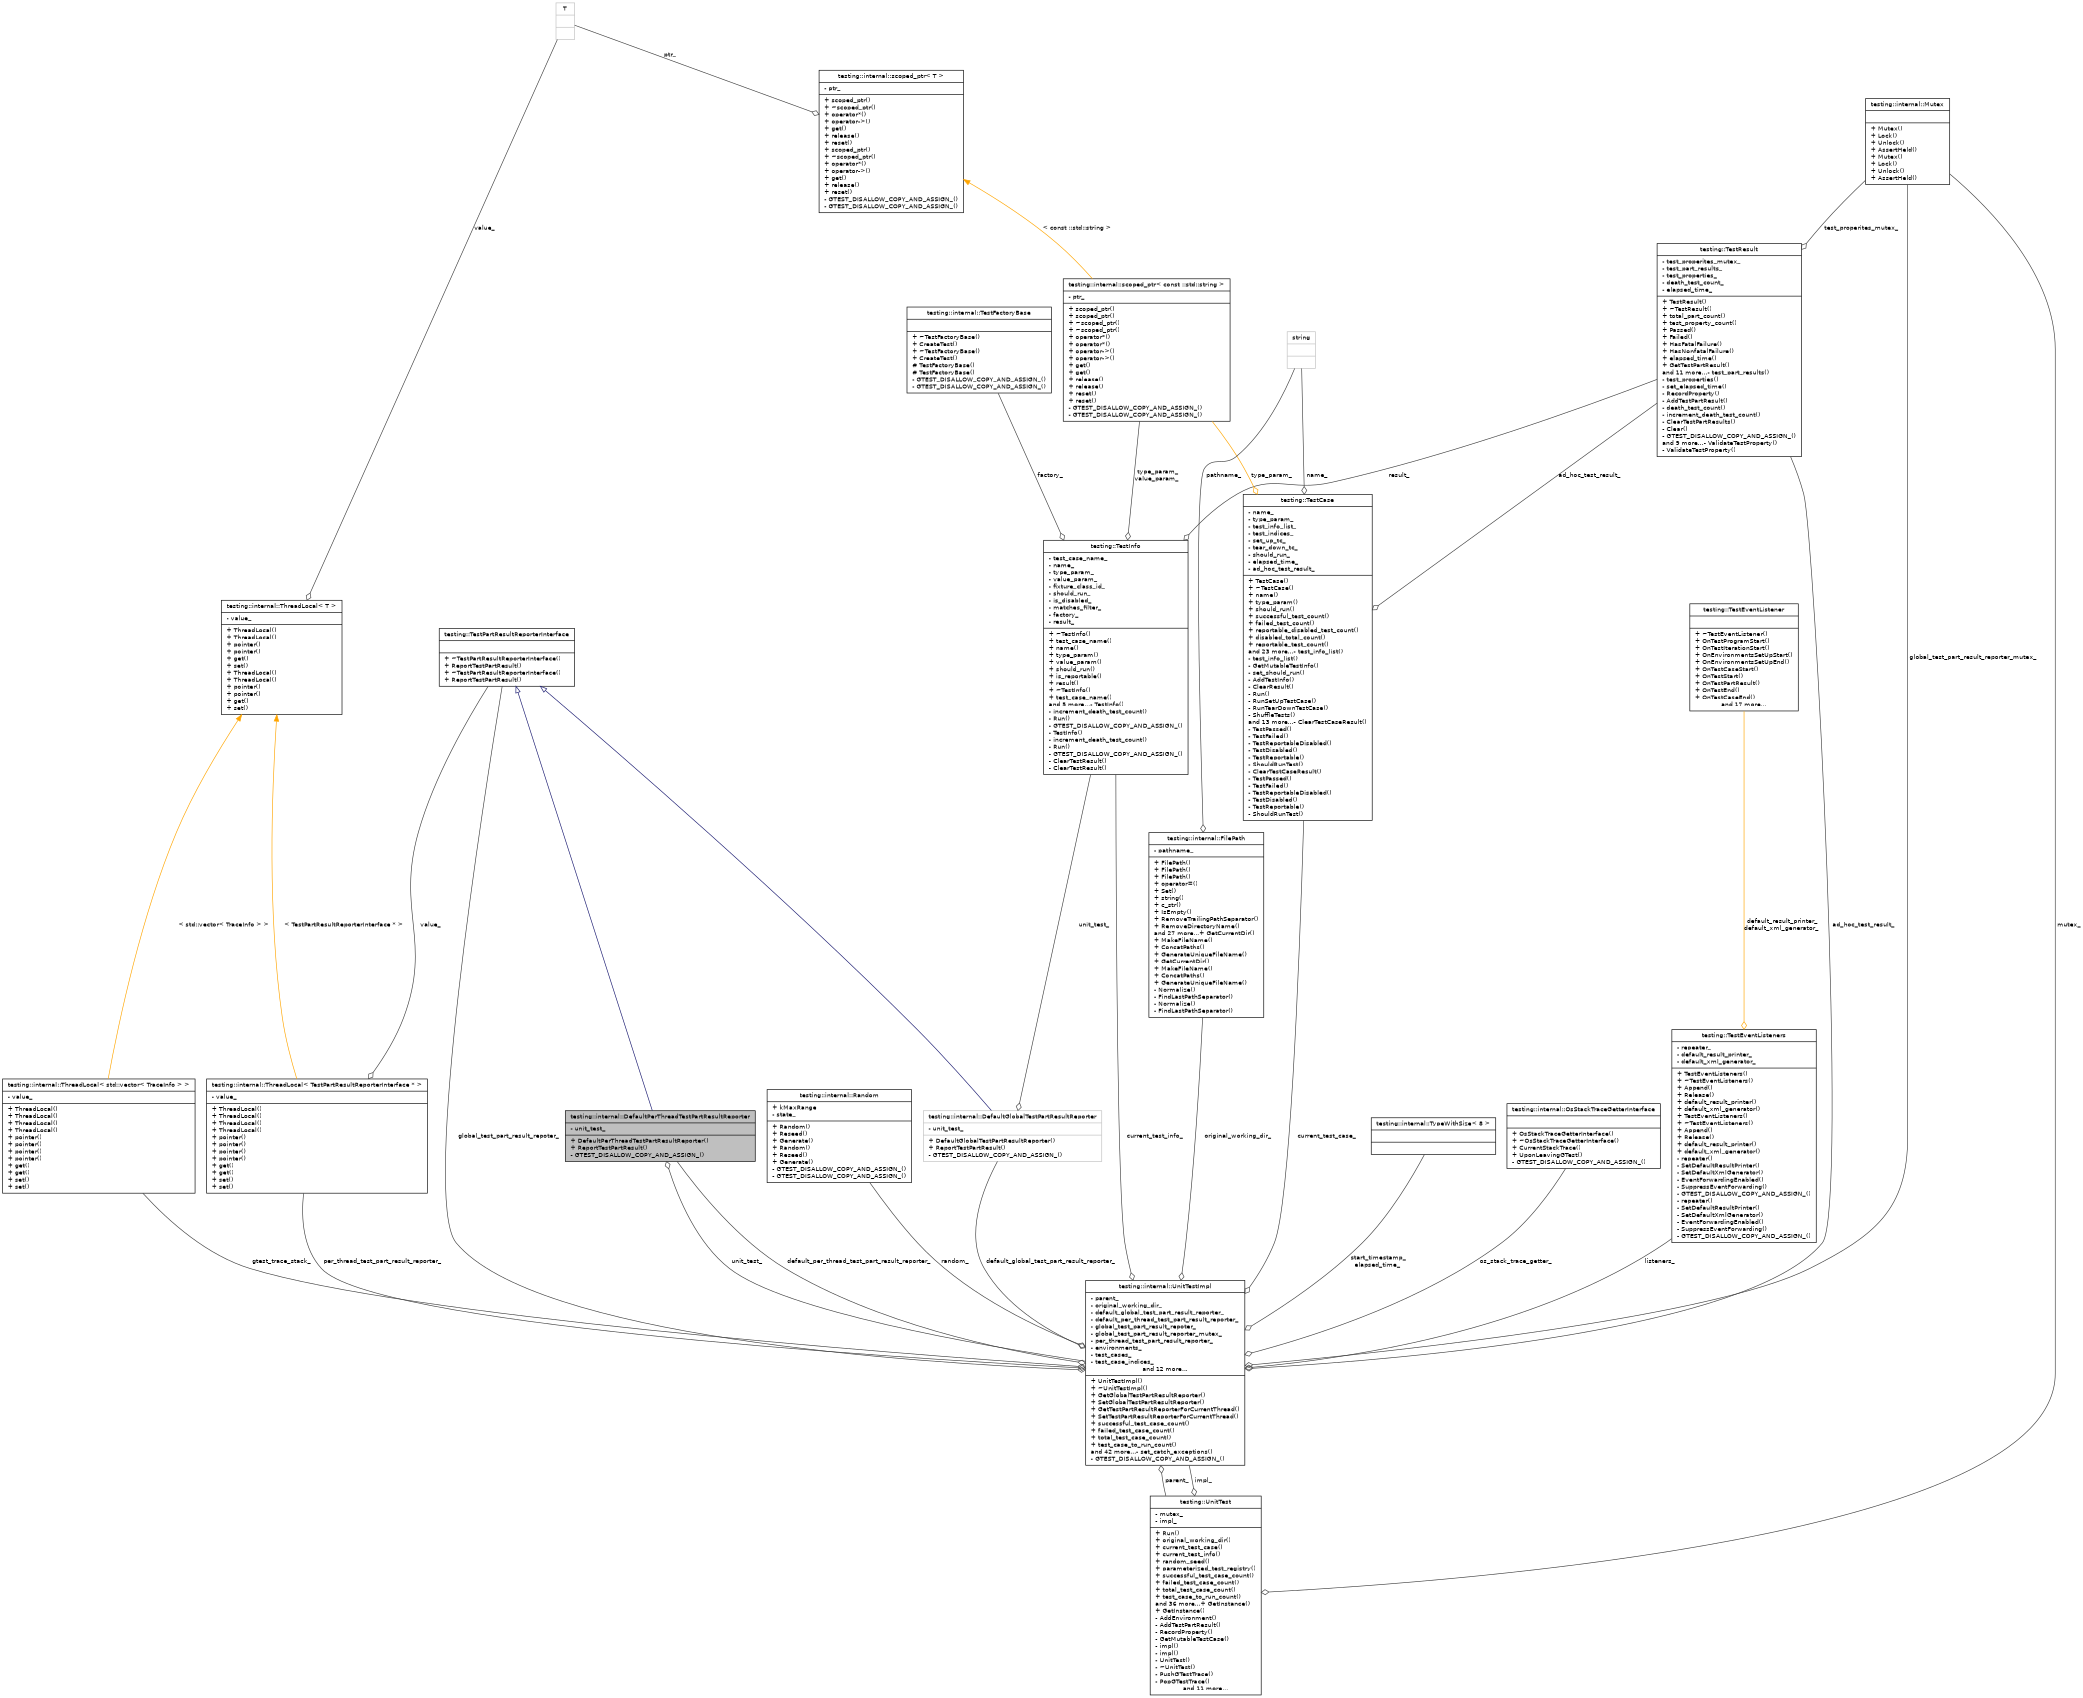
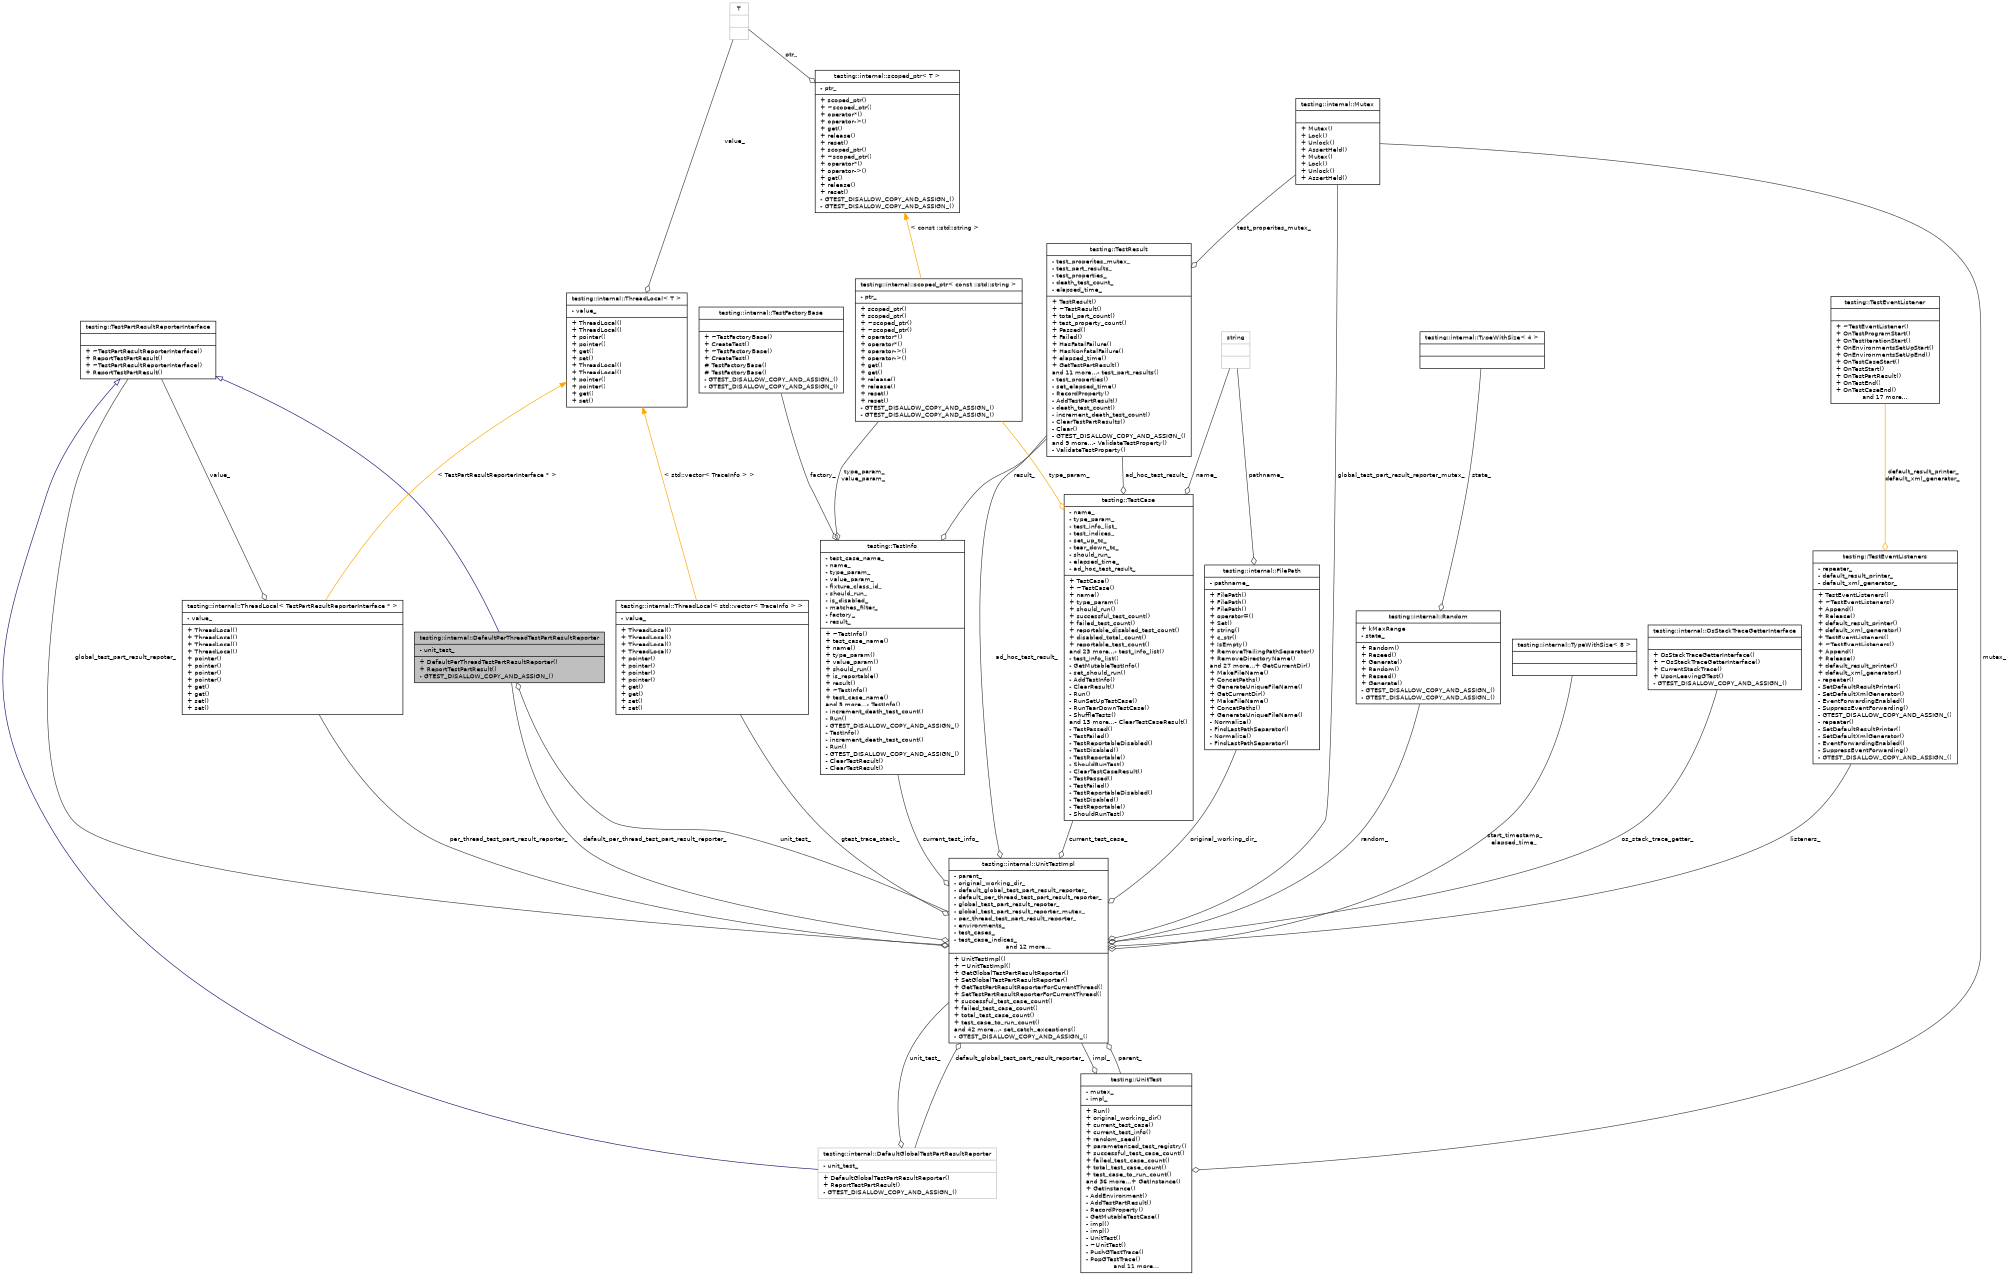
none -> (1482, 350)
(1055, 939) -> (904, 1064)
